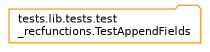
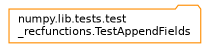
(105, 26) -> (105, 26)
